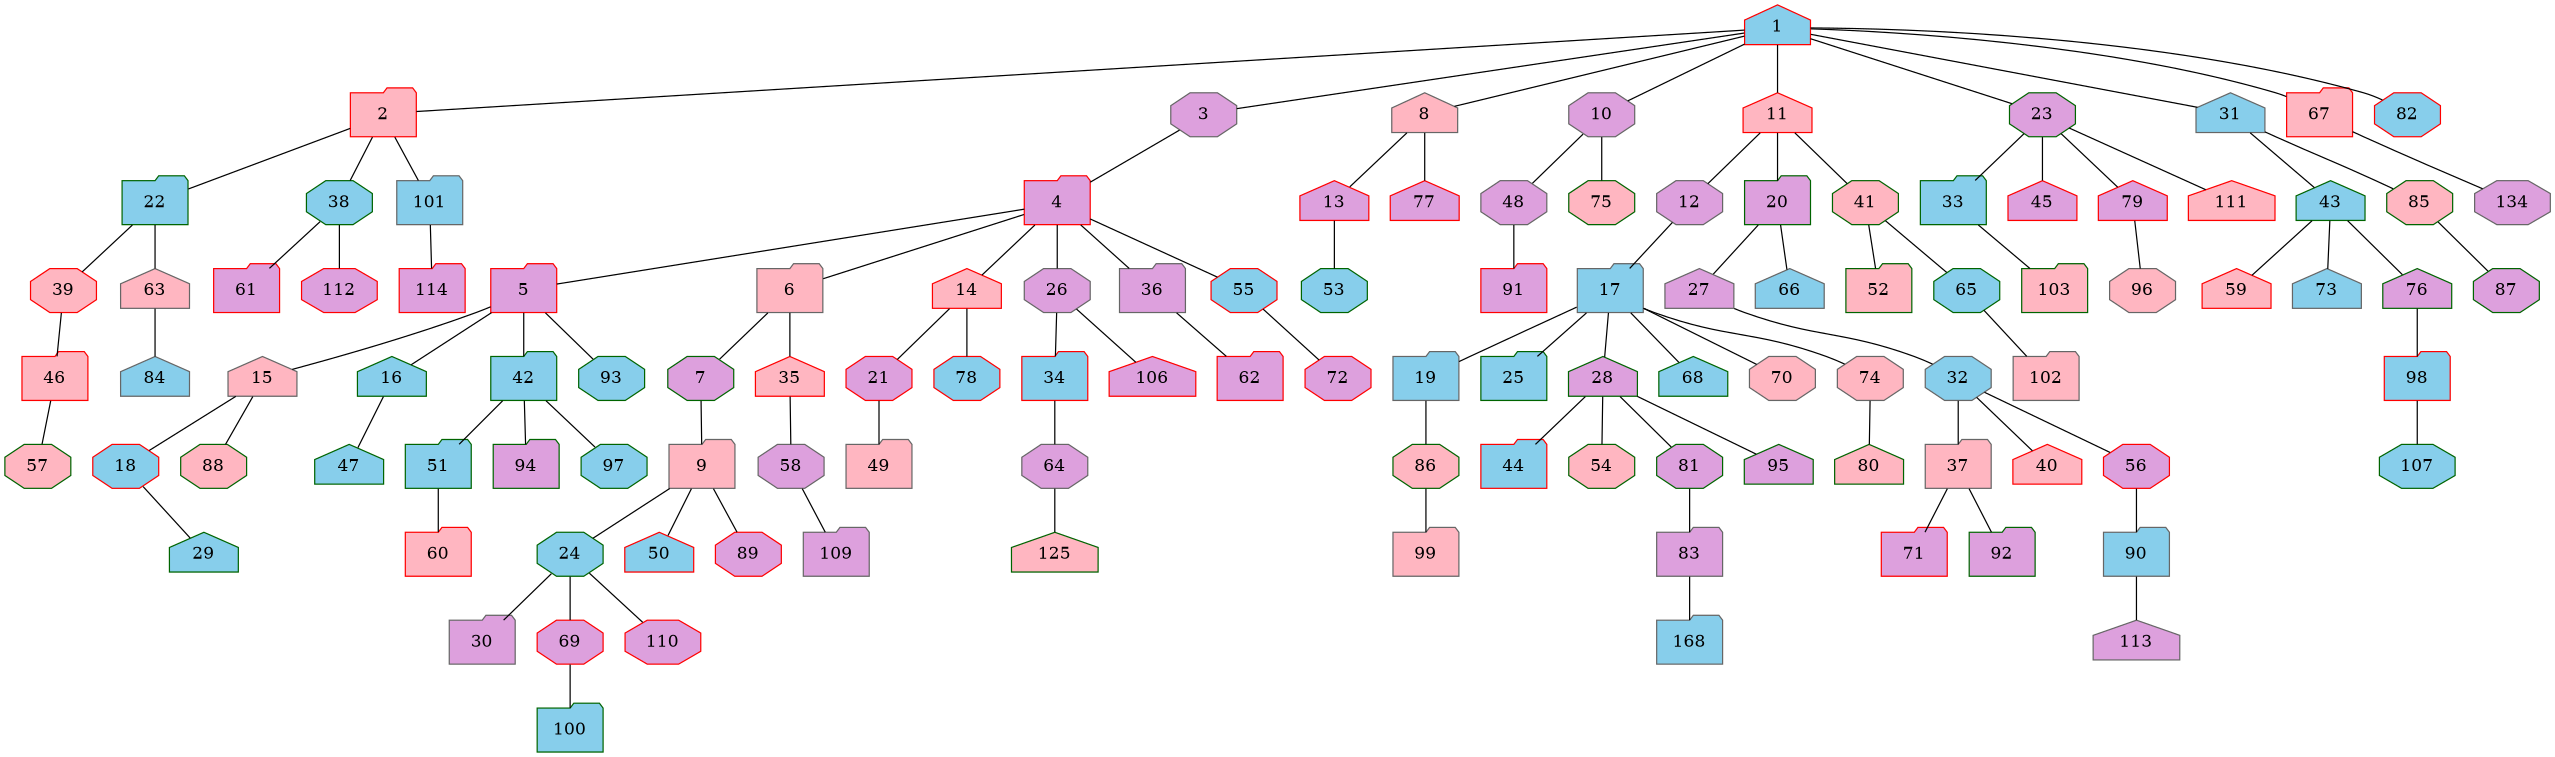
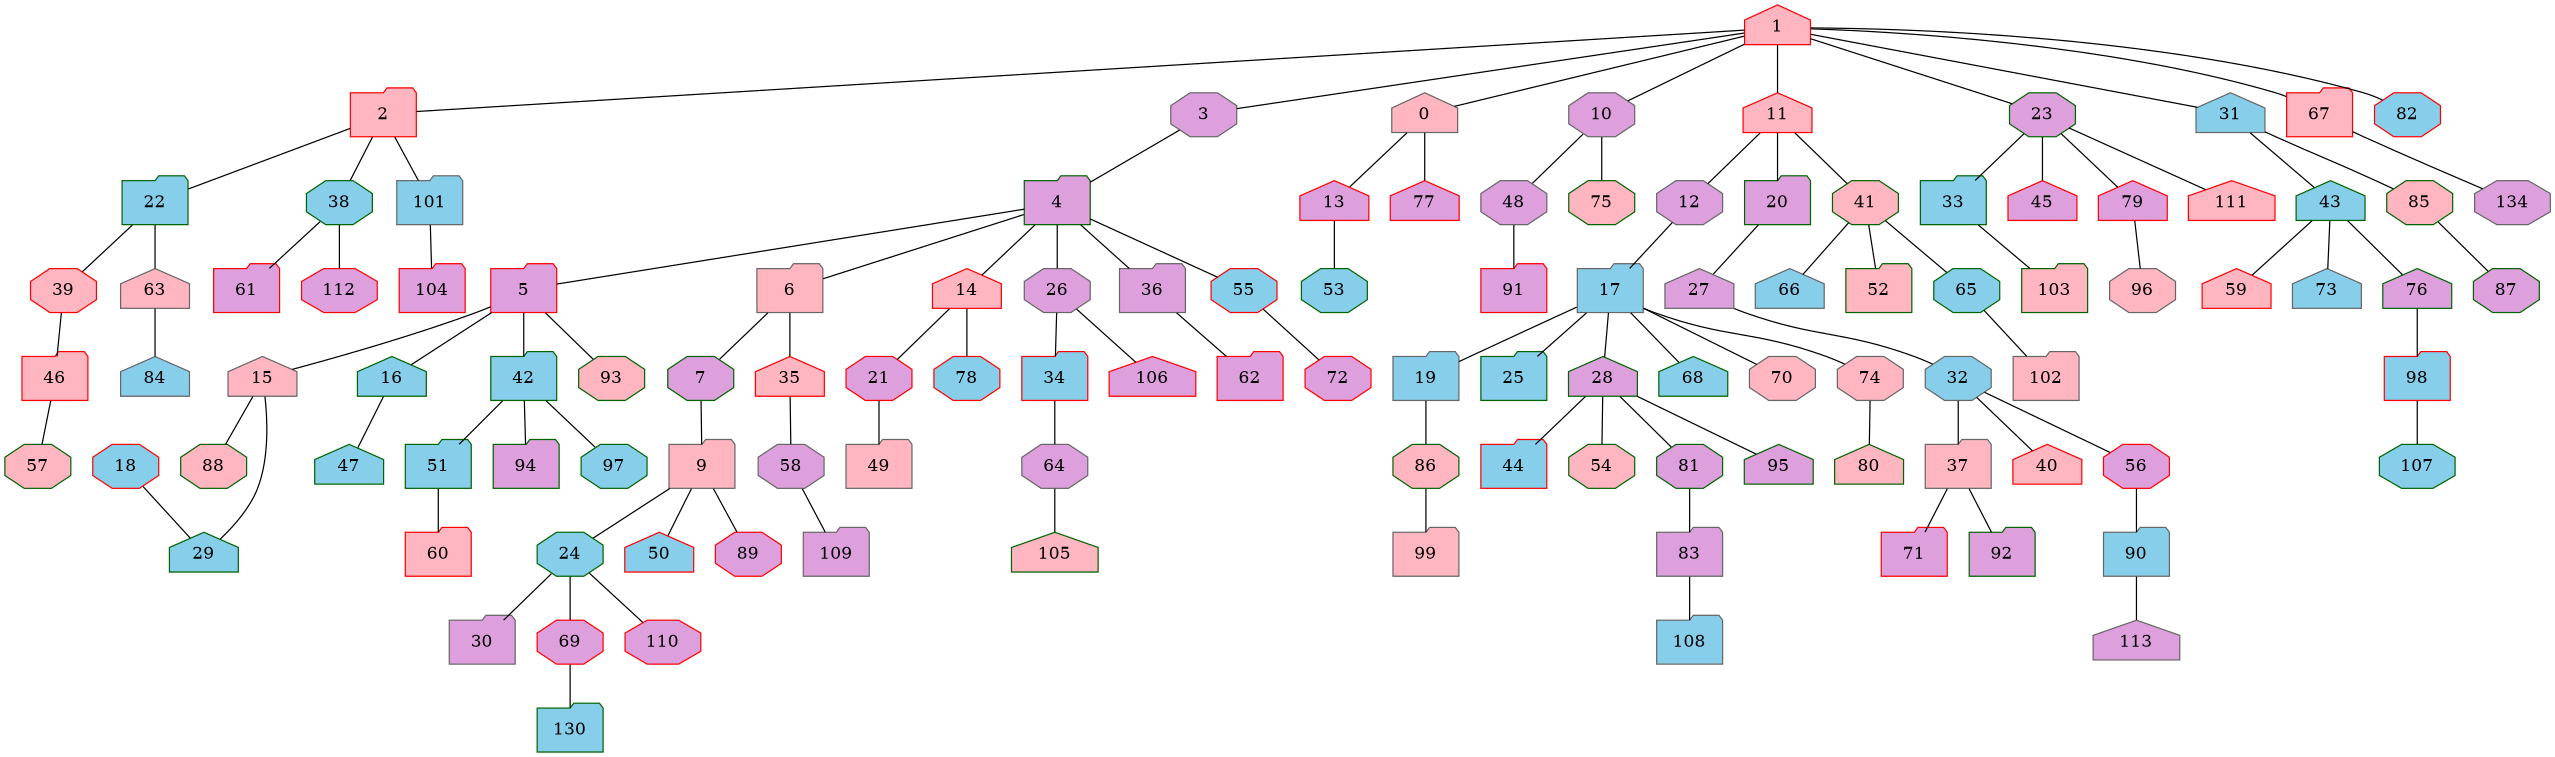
(1778, 27) -> (1778, 27)
(1425, 115) -> (1425, 115)
(1057, 203) -> (1057, 203)
(1784, 247) -> (1826, 249)
(432, 291) -> (432, 291)
(612, 378) -> (612, 378)
(192, 423) -> (262, 474)
(1055, 554) -> (1055, 554)
(1690, 642) -> (1690, 642)
(570, 730) -> (570, 730)
